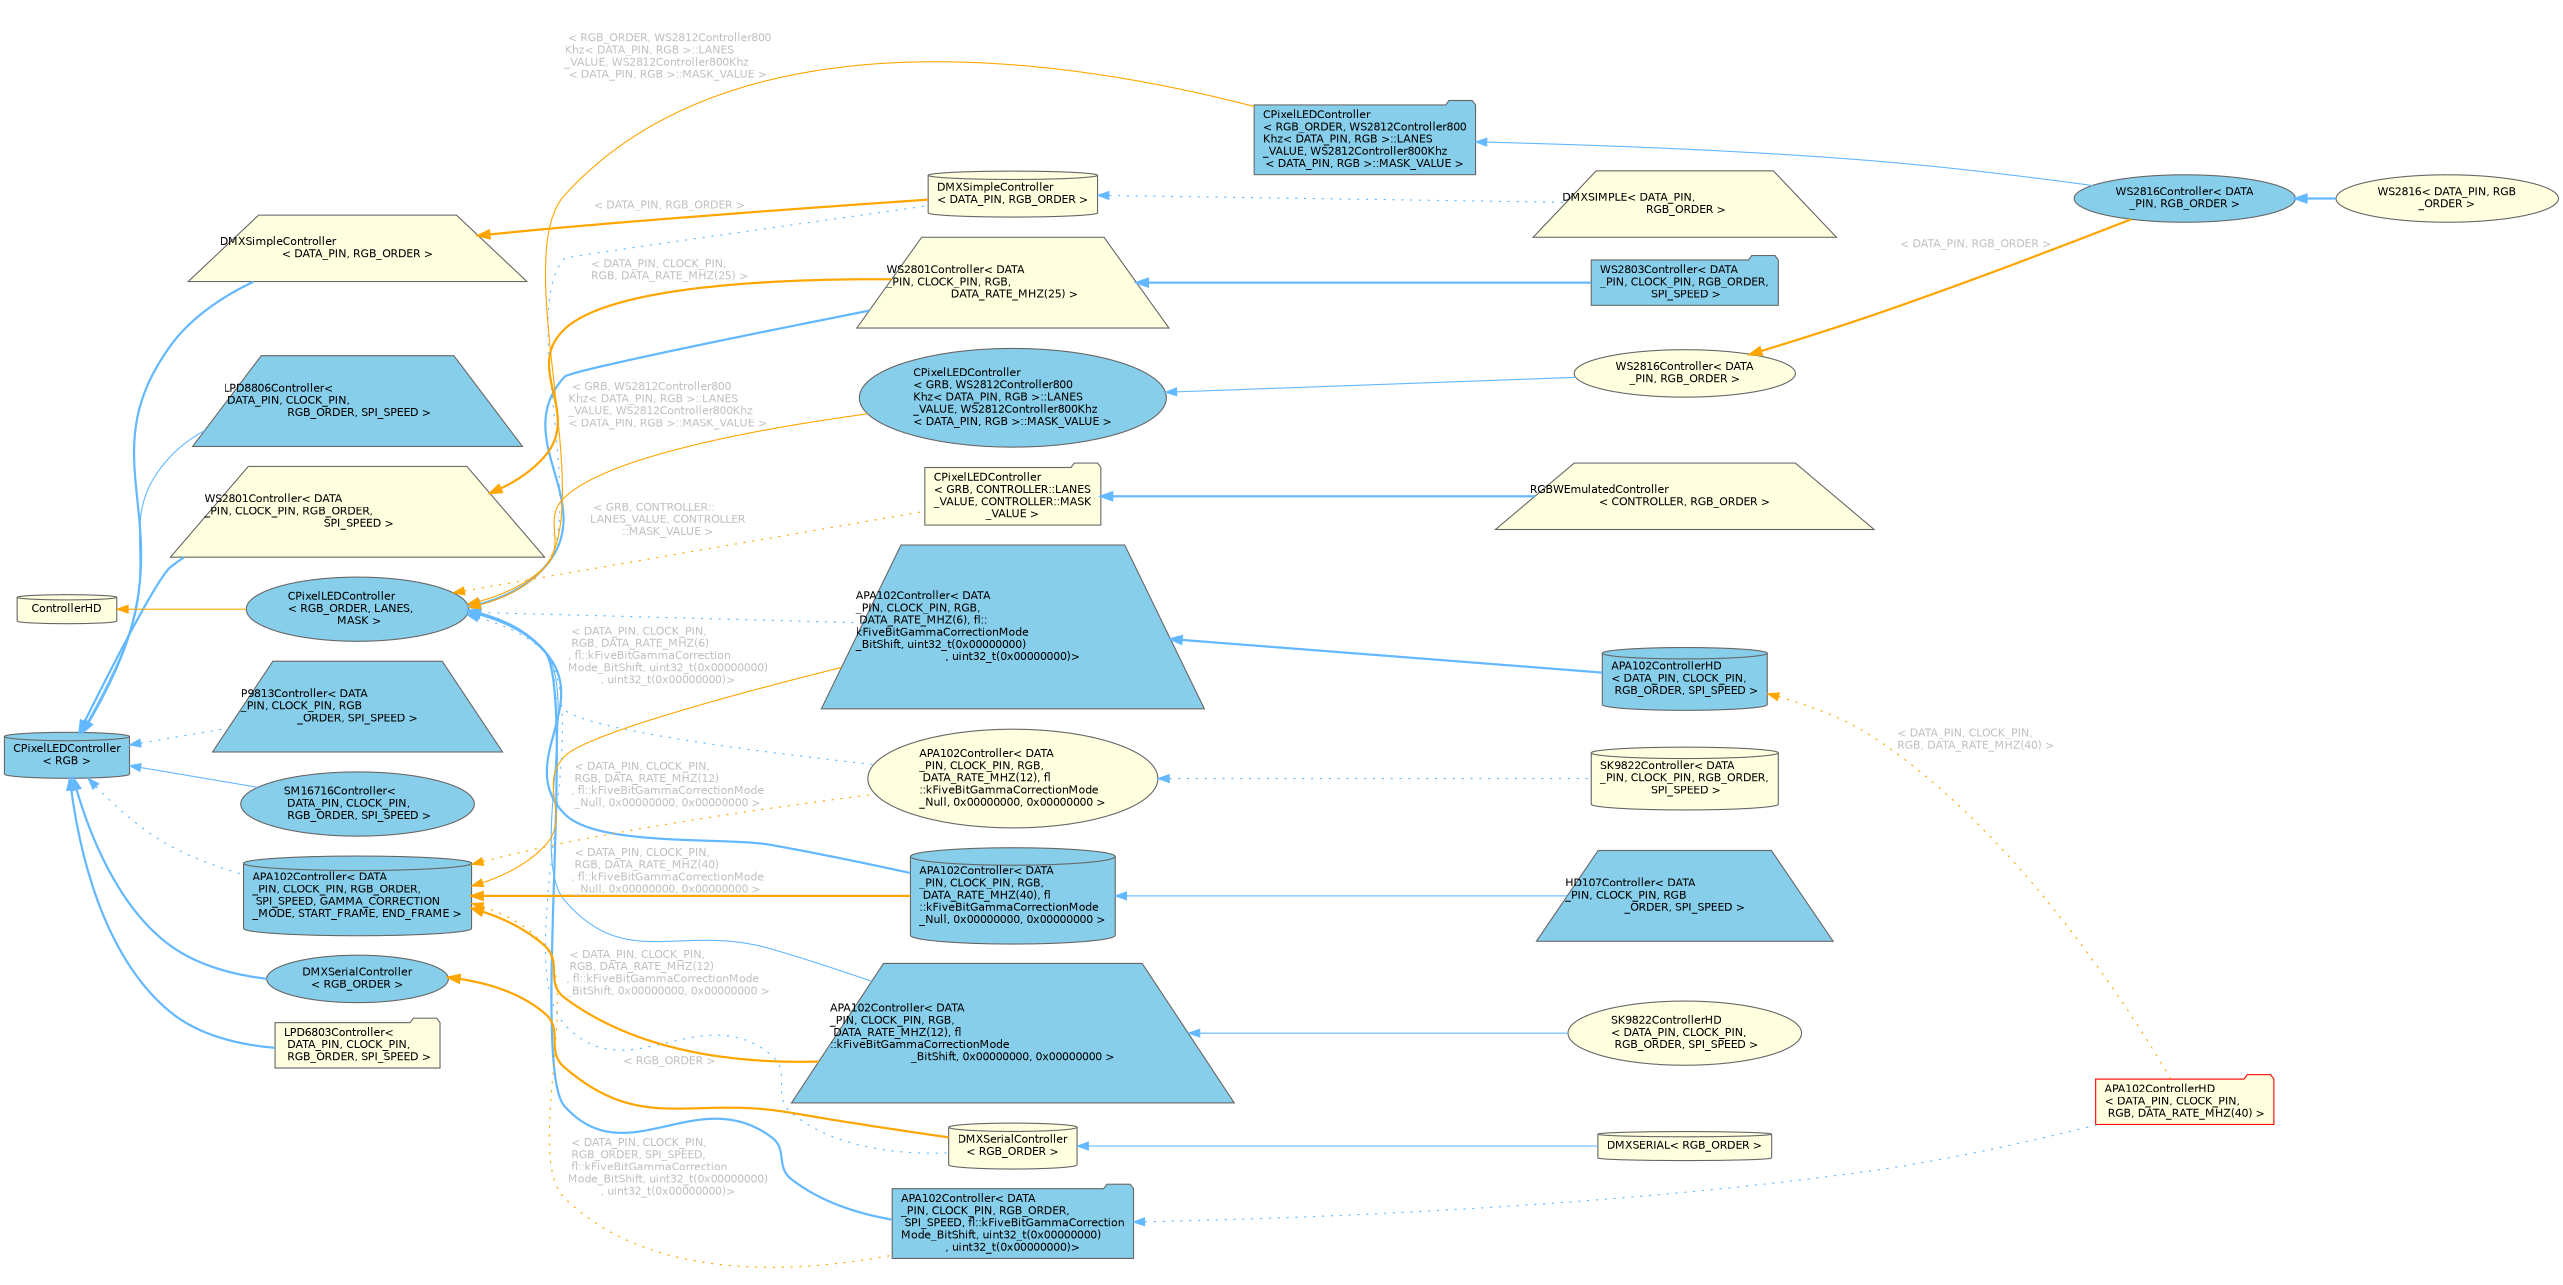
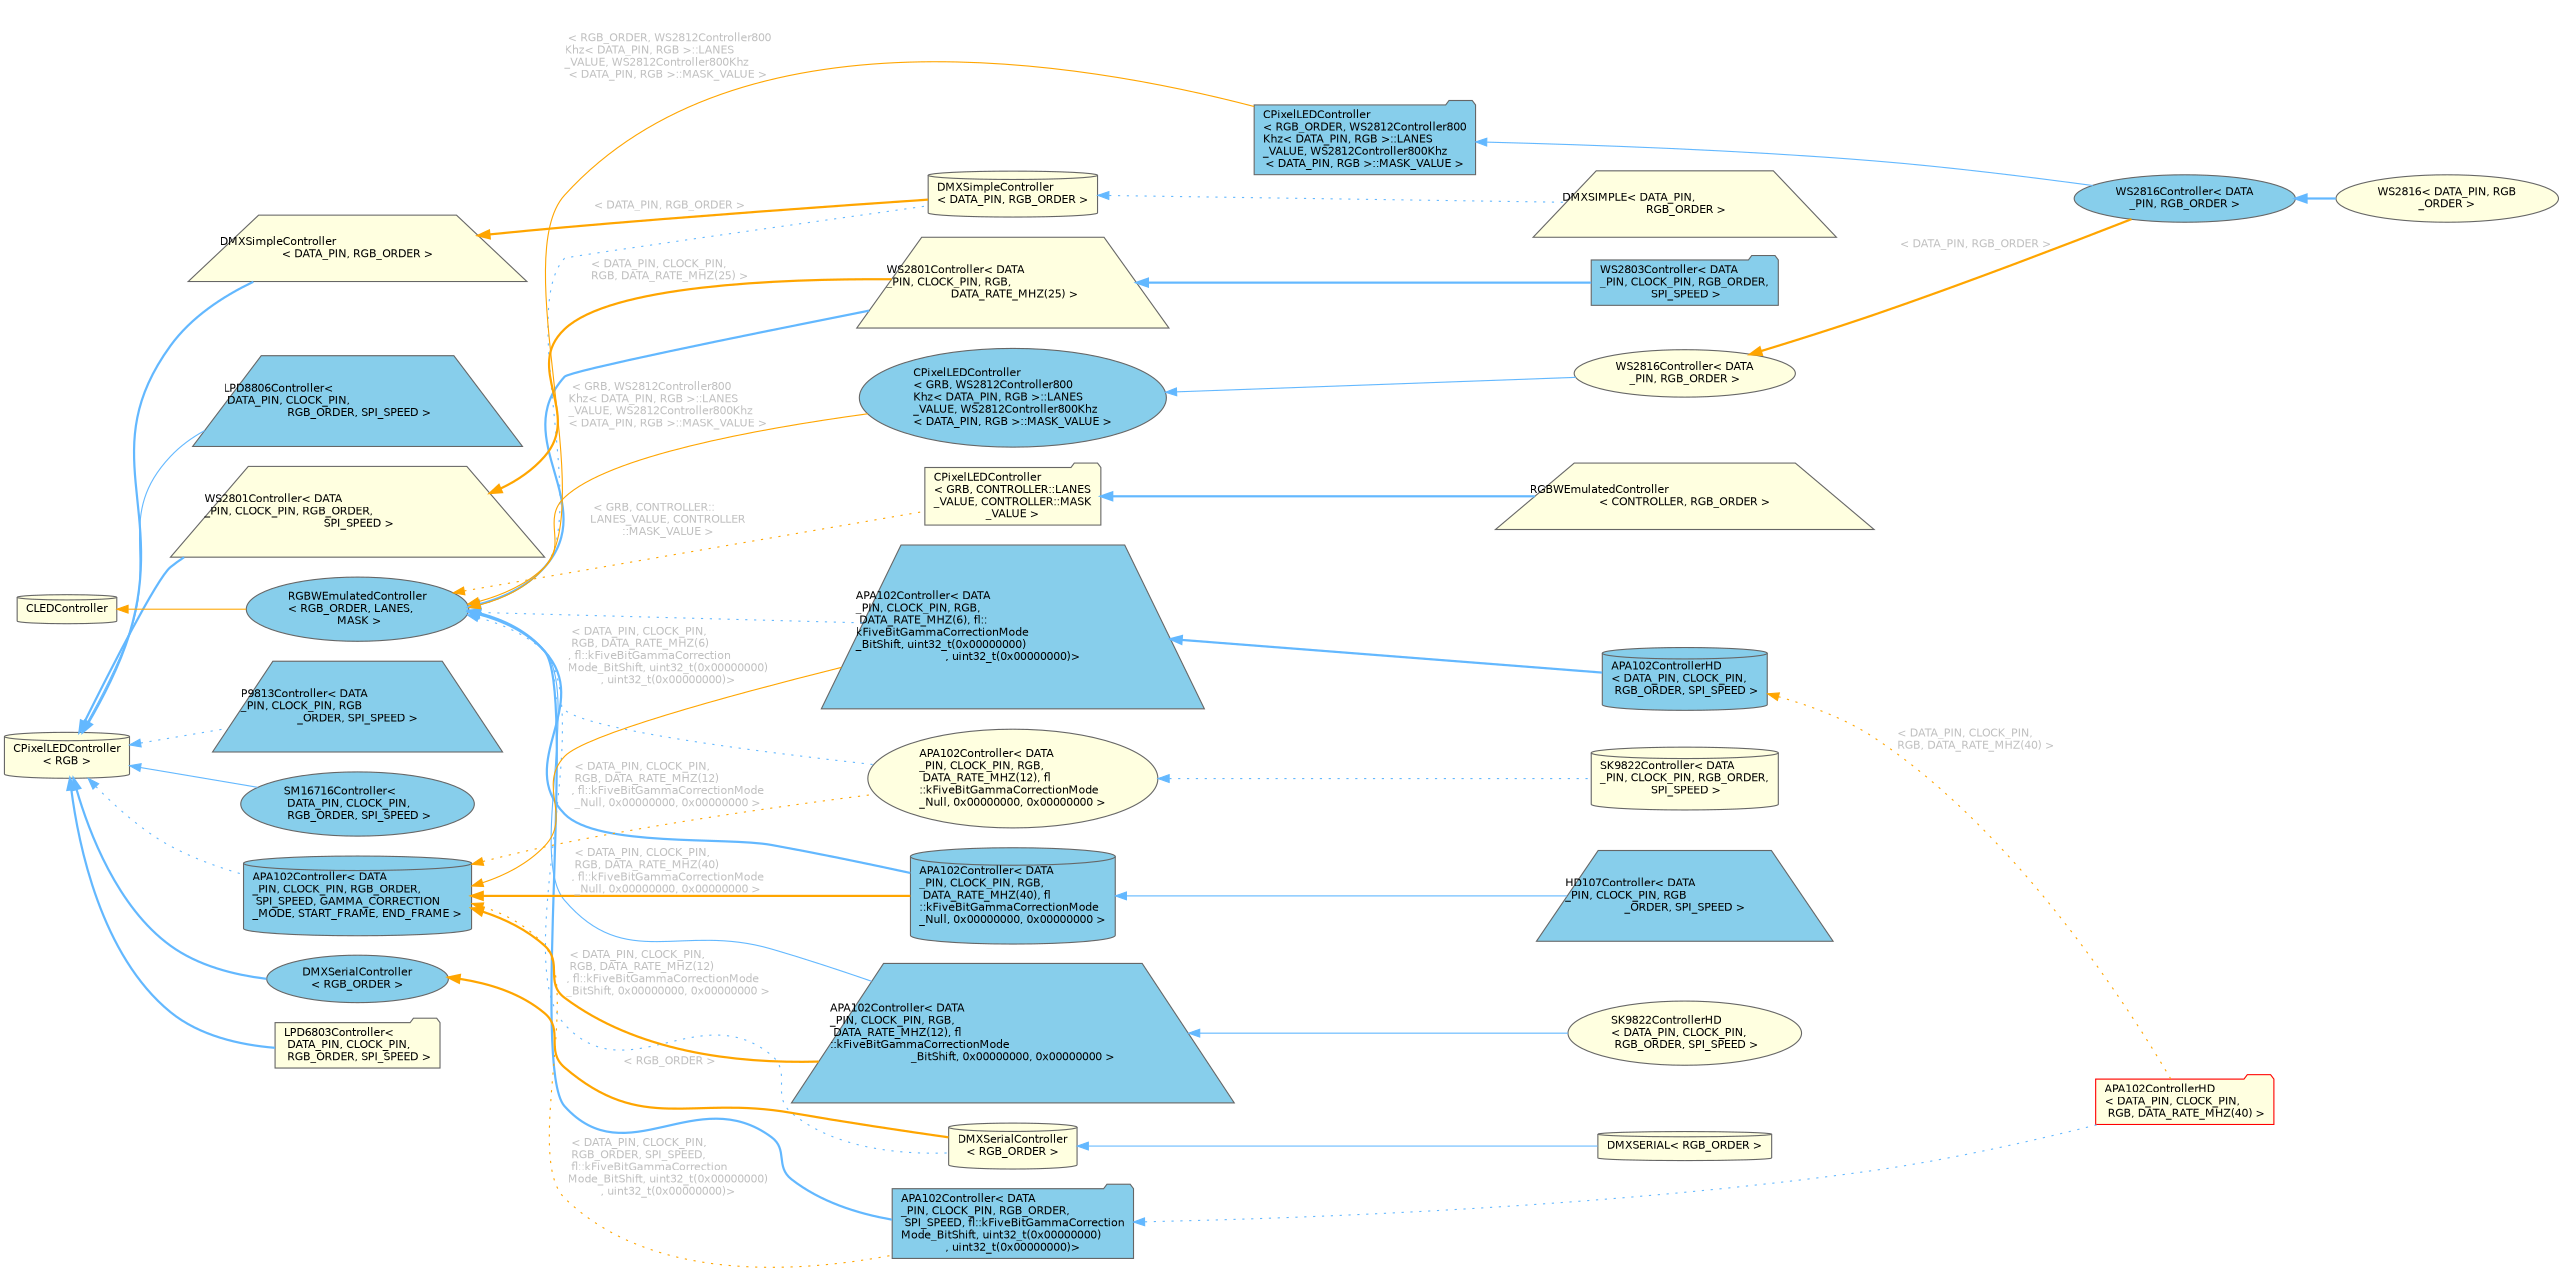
(67, 609) -> (67, 609)
(358, 609) -> (358, 609)
(67, 755) -> (67, 755)
